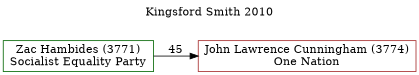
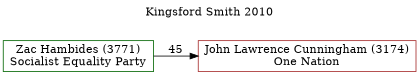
(307, 56) -> (307, 56)
